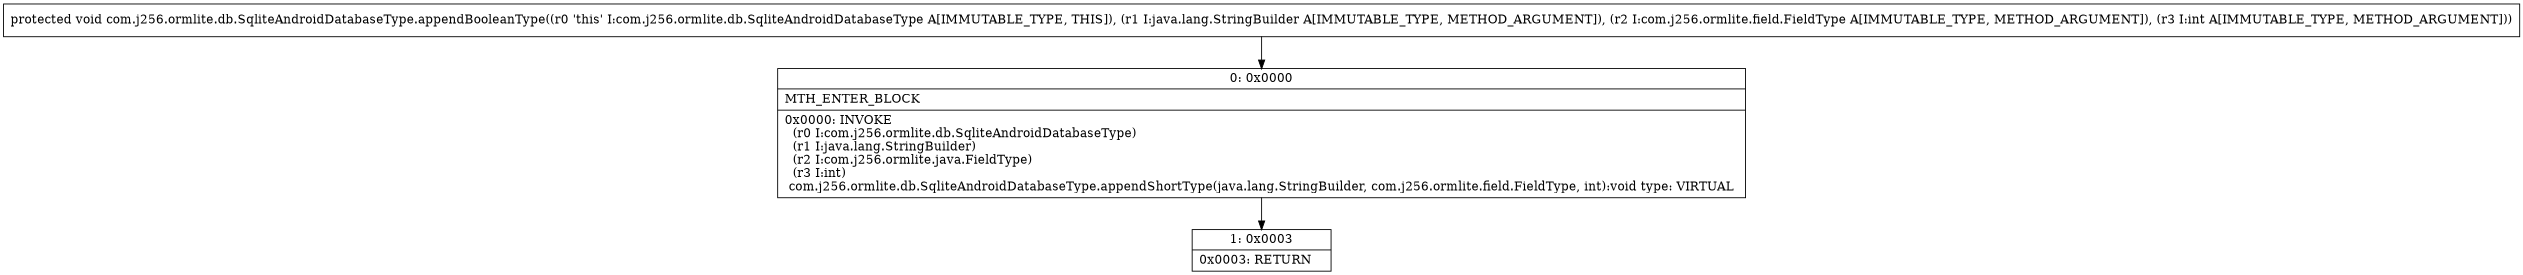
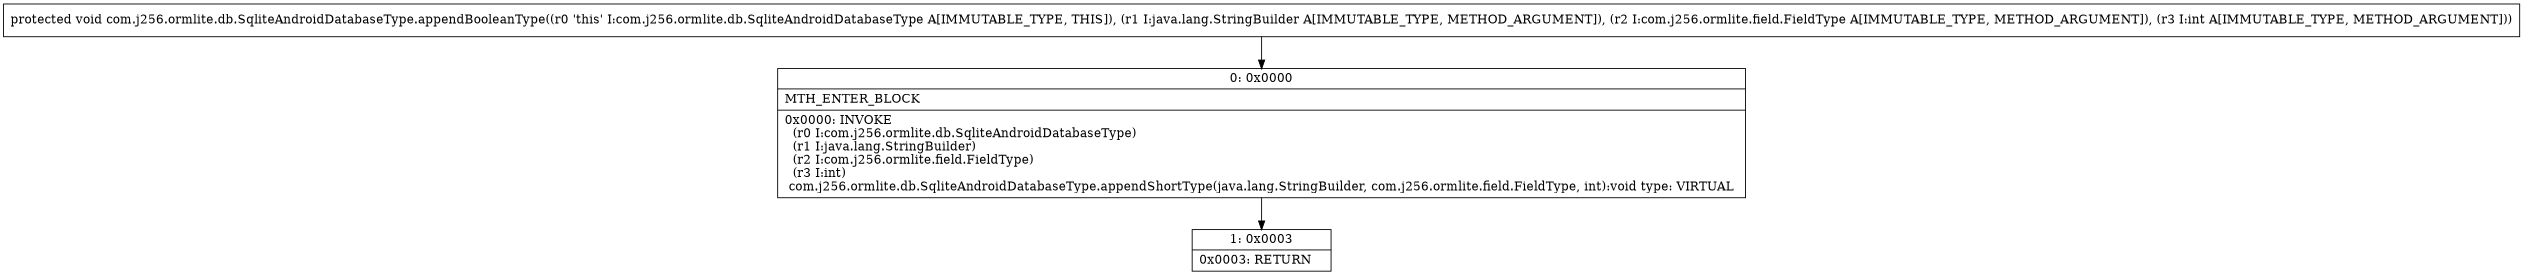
(909, 160) -> (909, 160)
